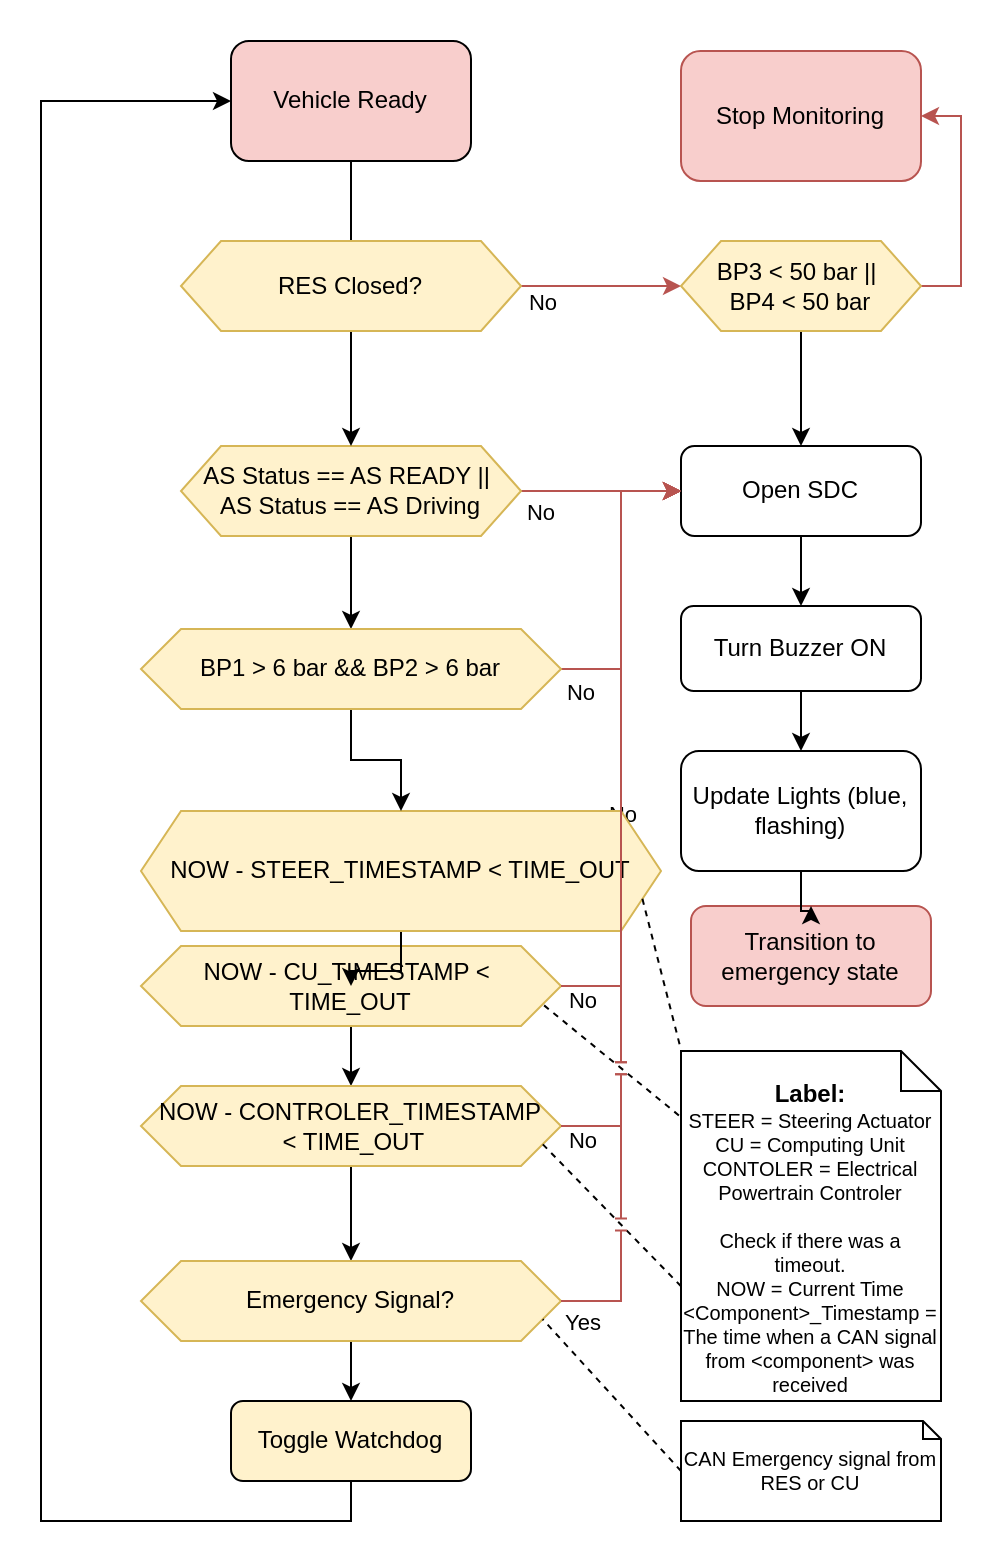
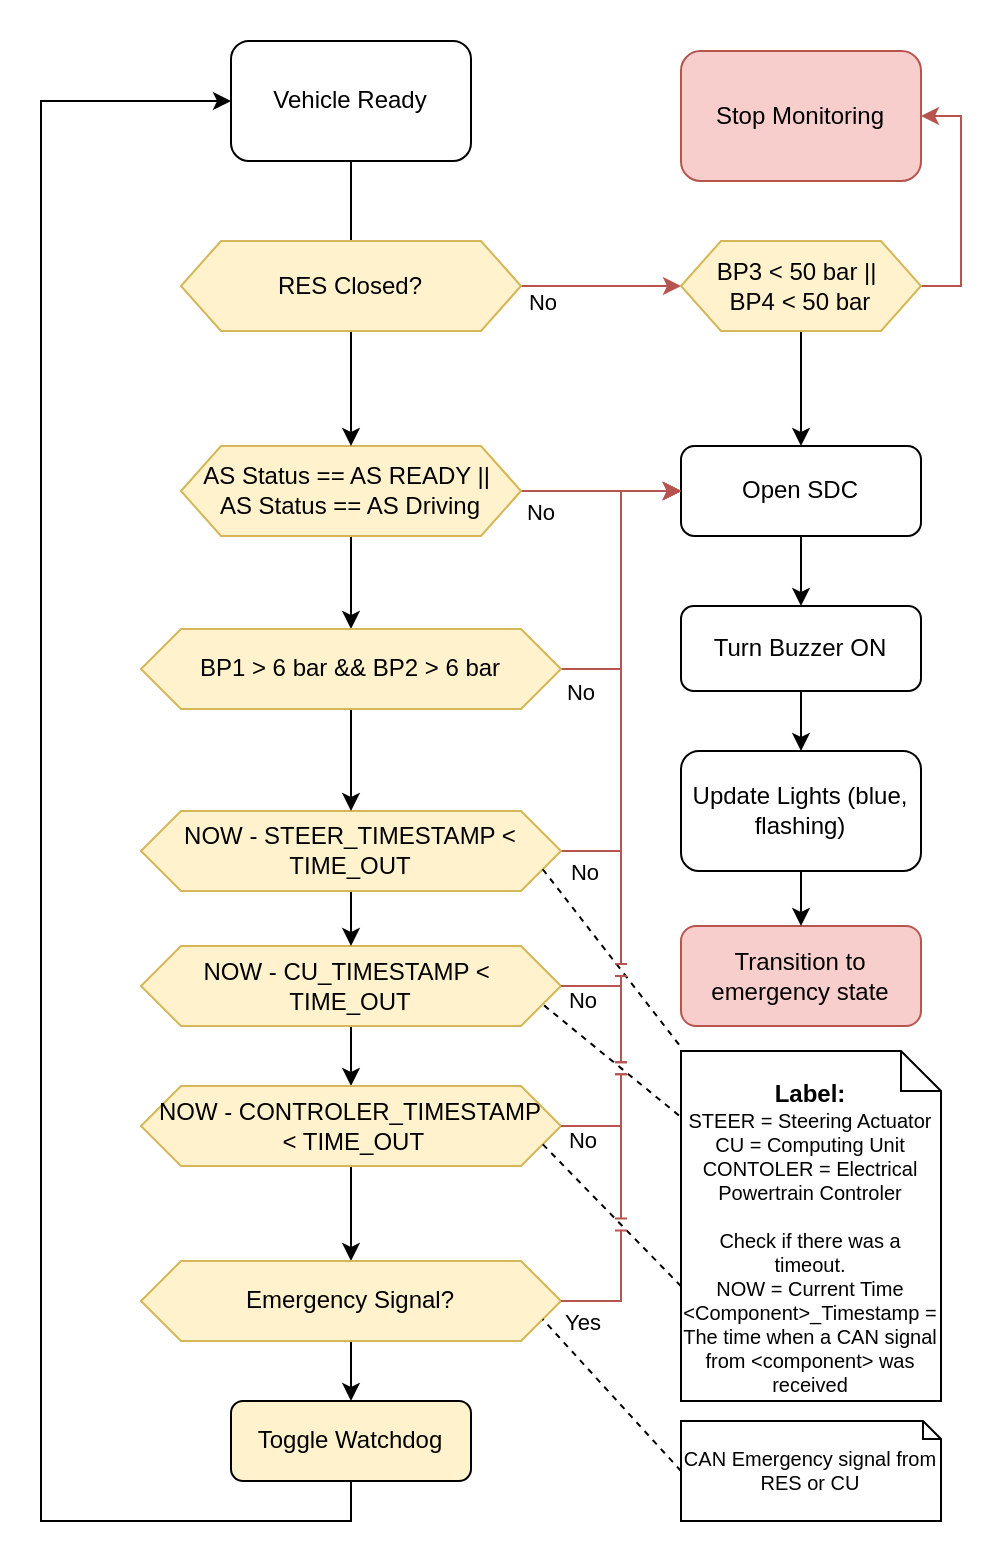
(351, 101) -> (351, 101)
(401, 871) -> (351, 851)
(811, 956) -> (801, 976)
